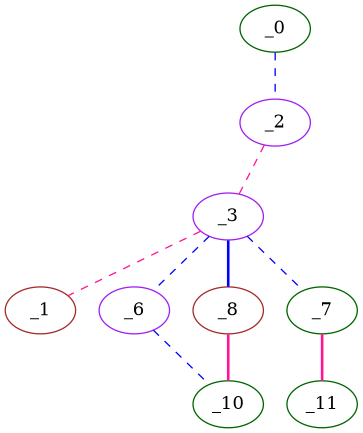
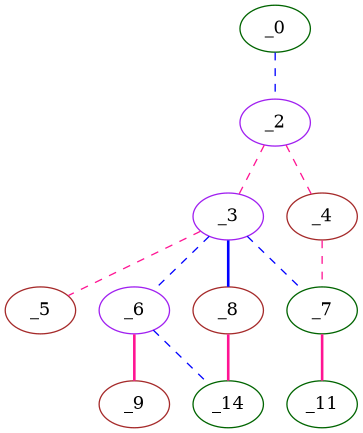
none -> (322, 216)
(40, 310) -> (40, 310)
none -> (134, 404)
(228, 404) -> (228, 404)
